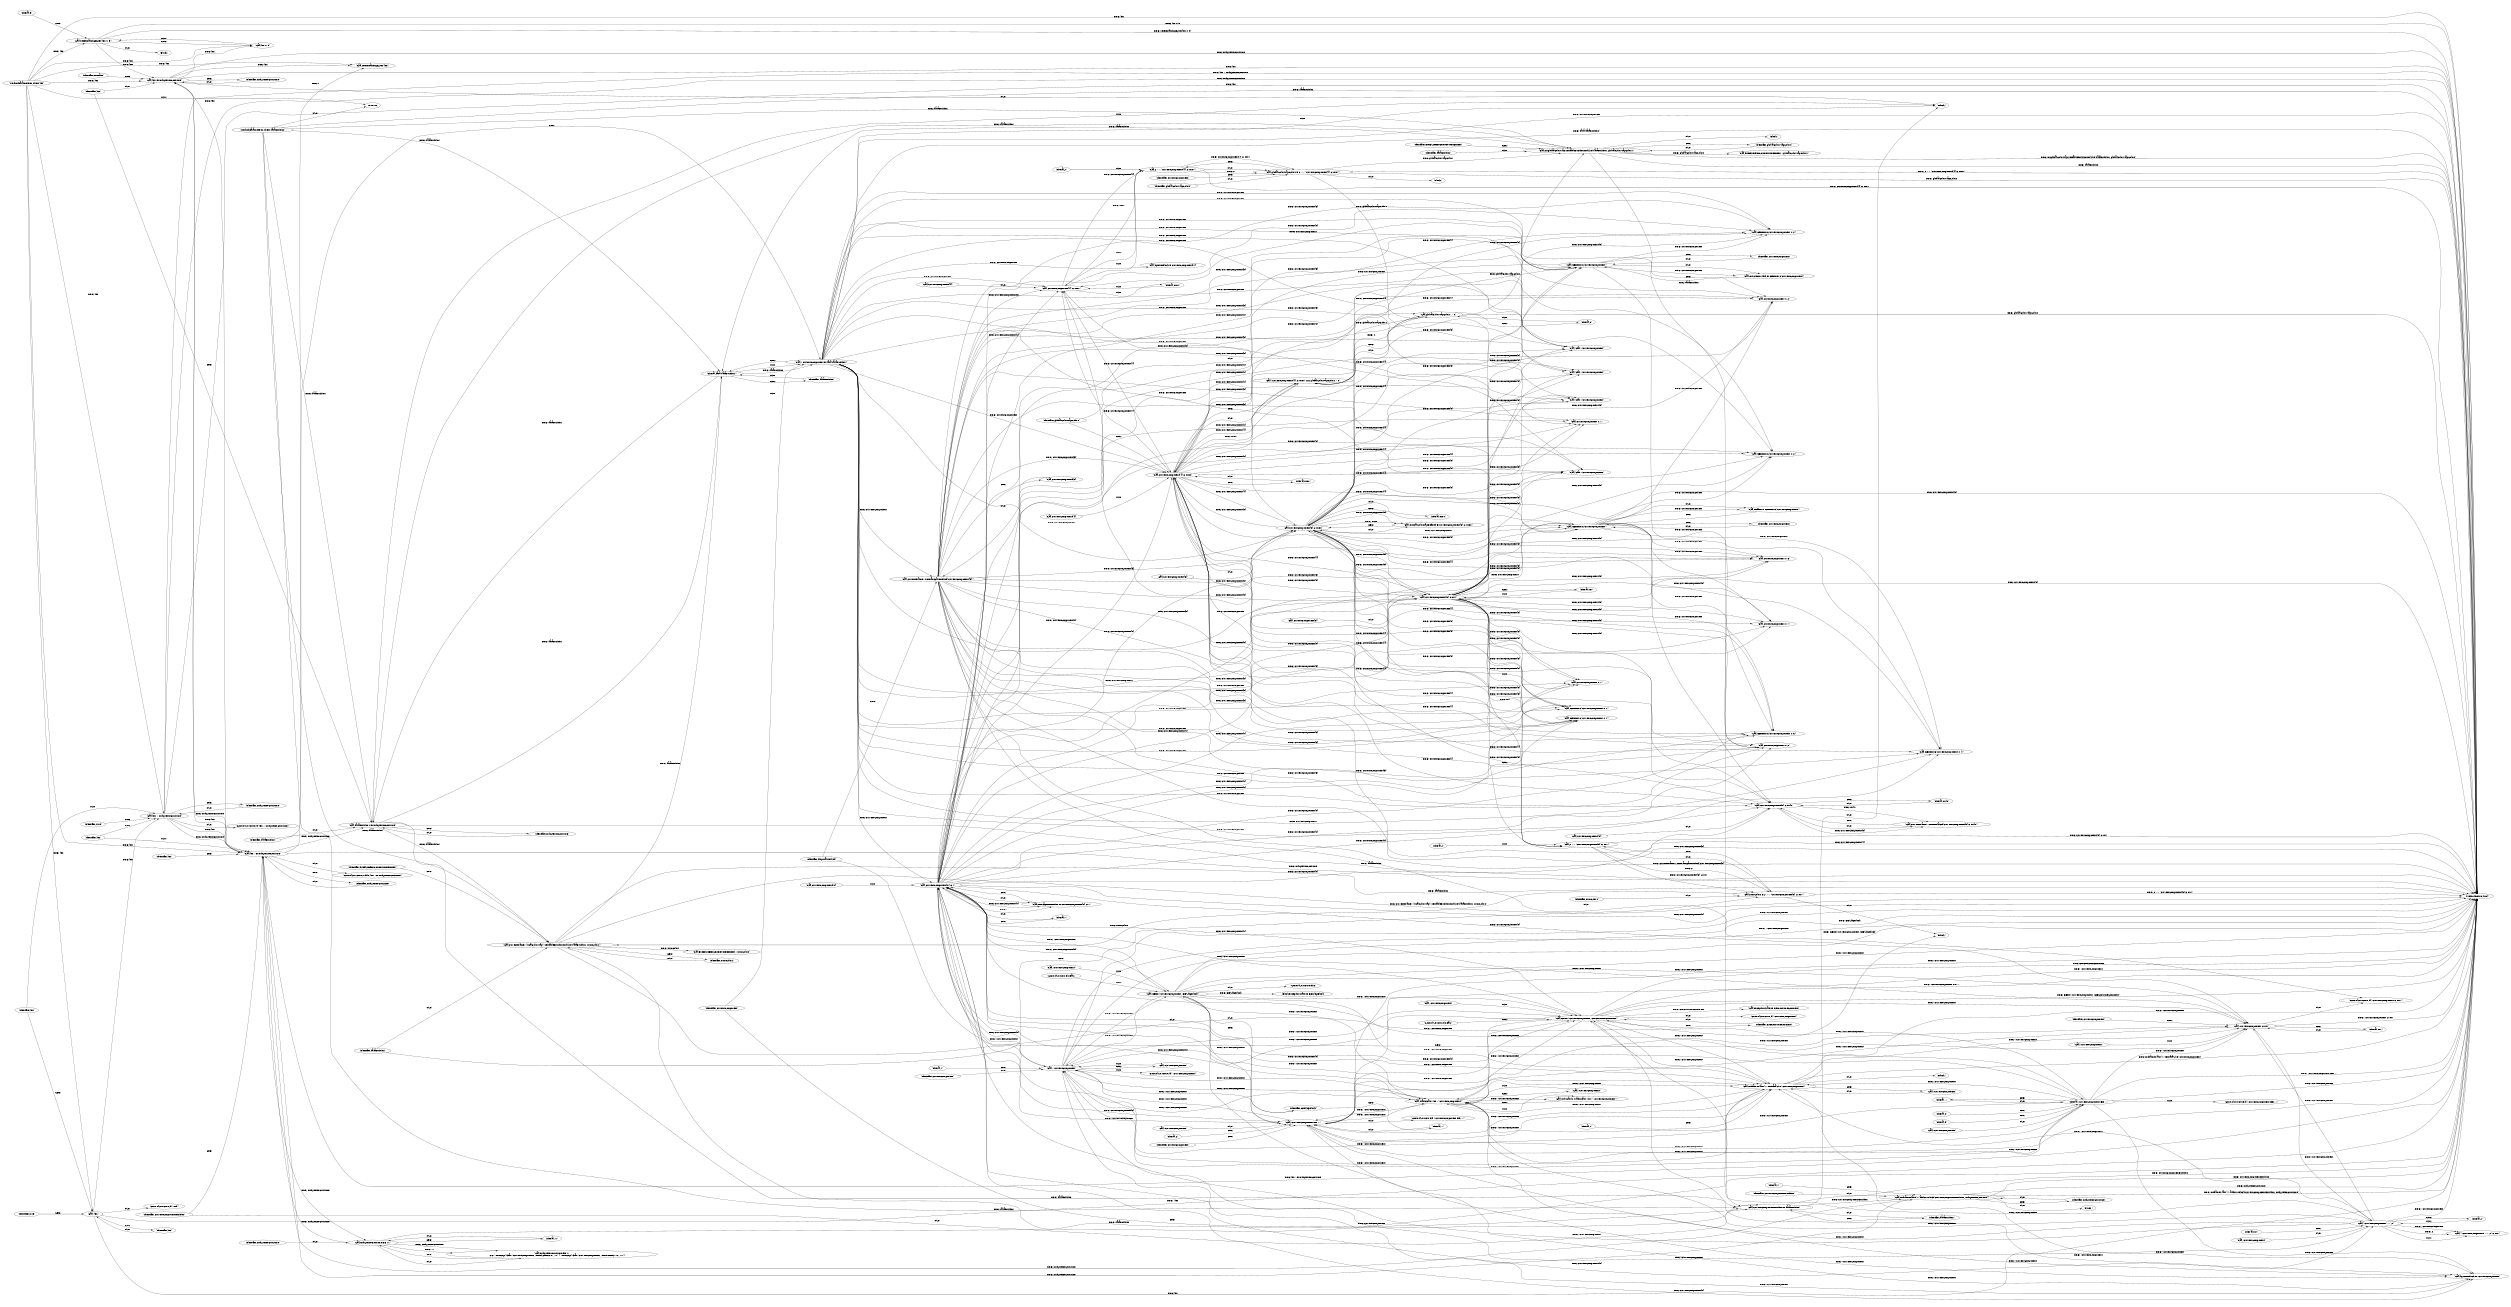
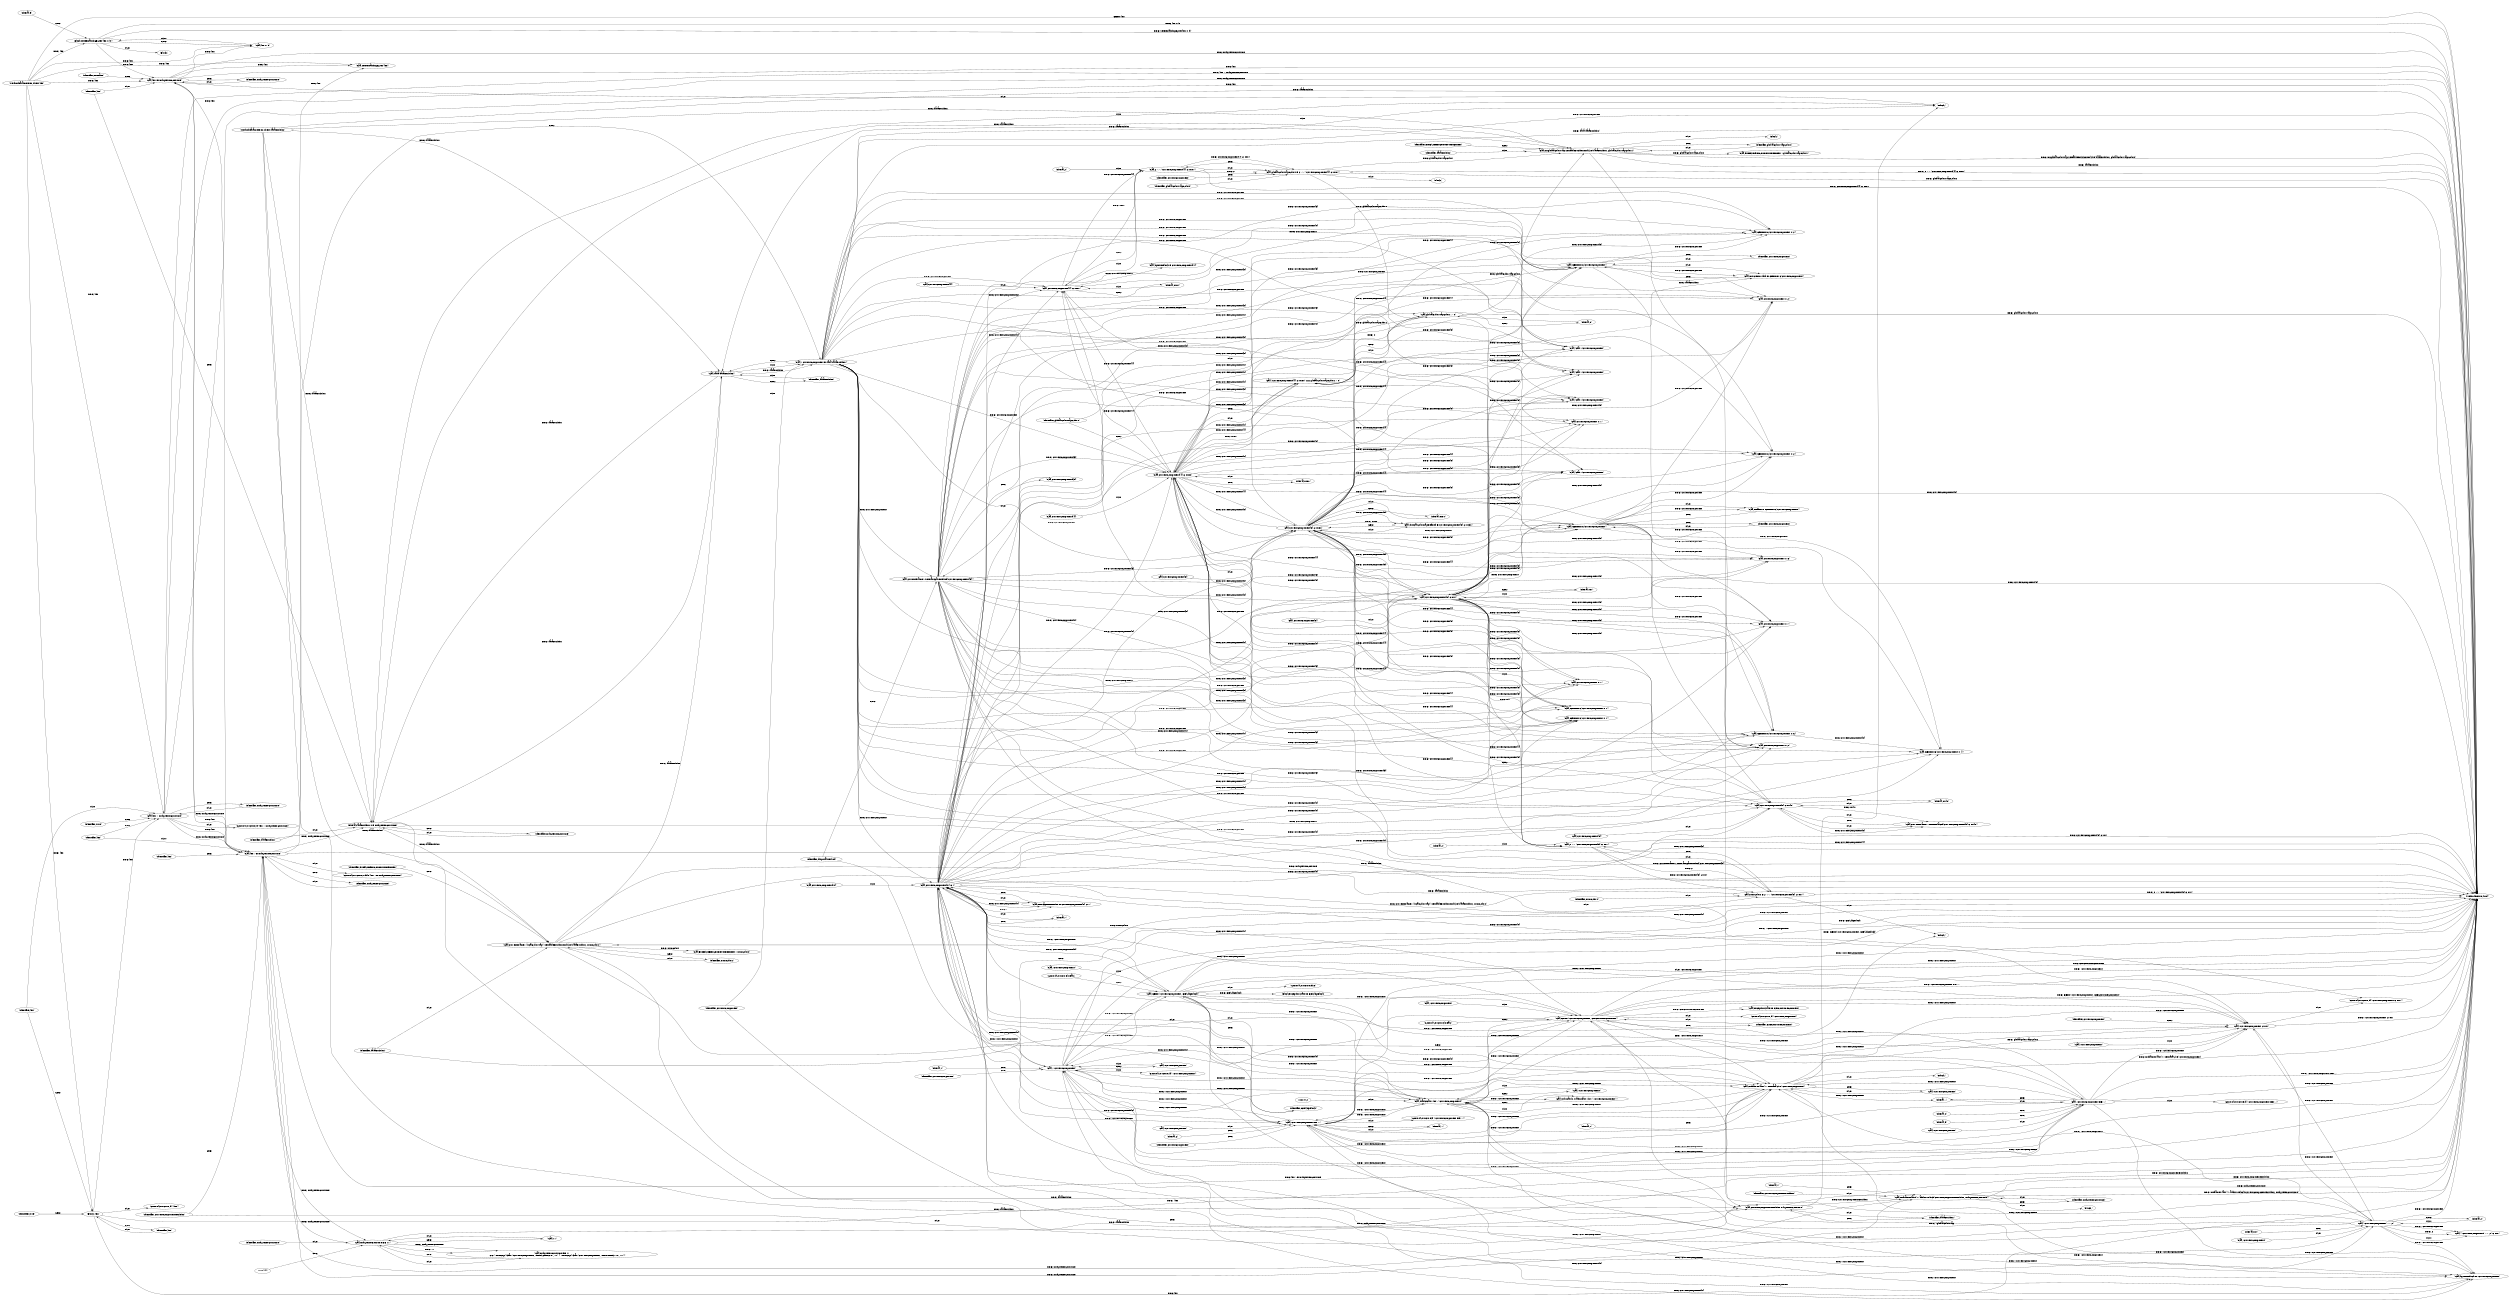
(1119, 17) -> (1119, 17)
(93, 41) -> (93, 41)
(316, 83) -> (316, 83)
(373, 105) -> none
(960, 264) -> (1118, 278)
(1119, 293) -> (1119, 293)
(722, 374) -> (722, 374)
(1526, 545) -> (1480, 349)
(39, 551) -> none
(1713, 593) -> (1857, 743)
none -> (1351, 804)
(373, 825) -> (373, 825)
(1689, 970) -> (1689, 970)
(2376, 1029) -> none
(1689, 1036) -> (1689, 1036)
(1315, 1037) -> none
(2023, 1040) -> (2023, 1040)
(1671, 1065) -> (1857, 1099)
none -> (1303, 1100)
(2088, 1102) -> (2088, 1102)
(1383, 1106) -> (1374, 1128)
(164, 1206) -> (164, 1206)
(1774, 1207) -> (1774, 1207)
(93, 1214) -> (93, 1214)
(1371, 1223) -> (1371, 1223)
(1942, 1223) -> (1942, 1223)
(552, 1239) -> (552, 1239)
none -> (2429, 1245)
none -> (263, 1271)
